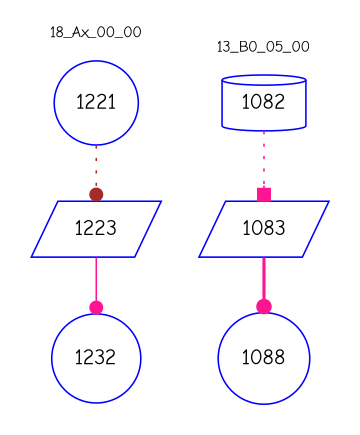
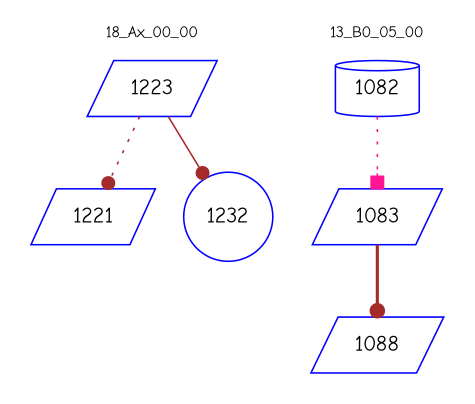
(96, 103) -> (93, 217)
(96, 167) -> (125, 147)
(96, 279) -> (184, 142)
(264, 279) -> (377, 275)
(264, 358) -> (377, 345)
